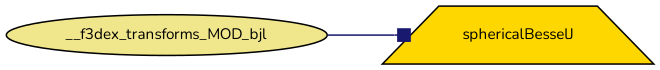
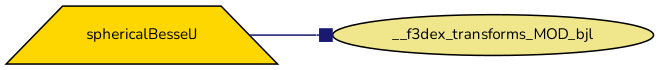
(361, 35) -> (283, 35)
